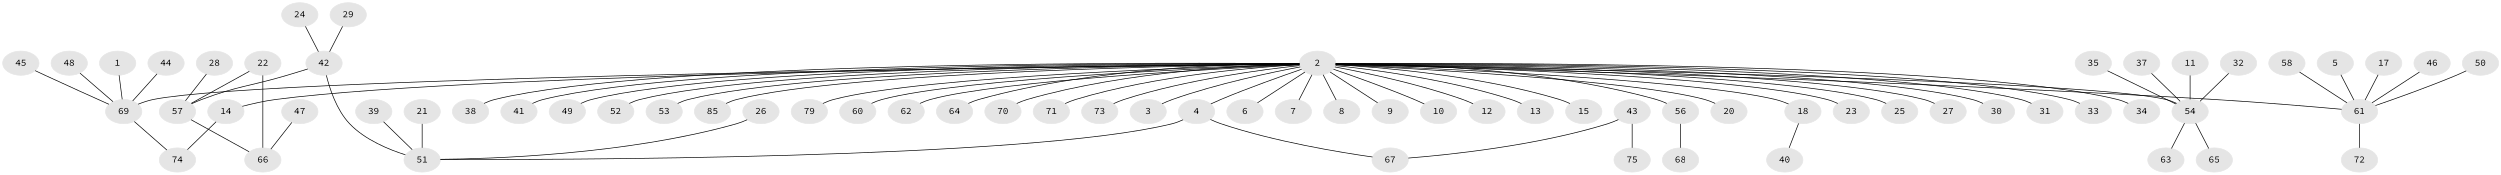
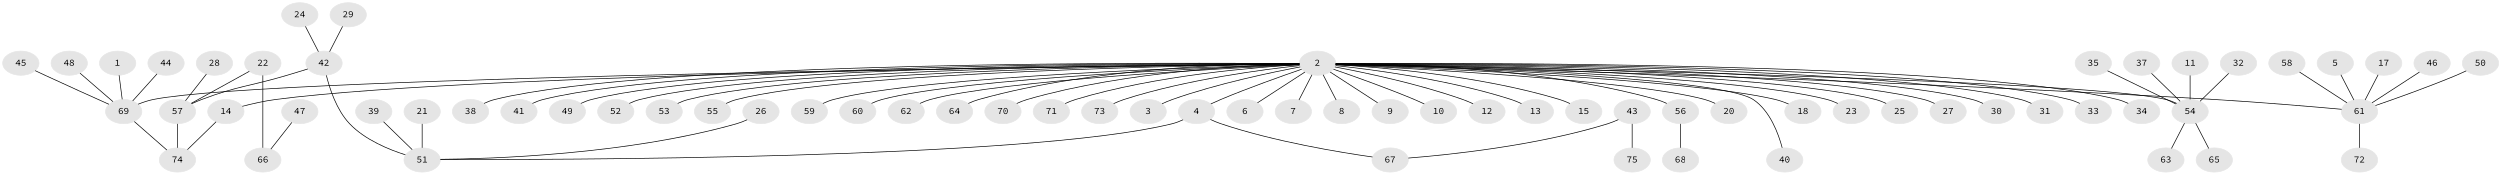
(713, 112) -> (713, 112)
(809, 112) -> (809, 112)
(220, 136) -> (177, 136)
(1794, 136) -> (1574, 75)
